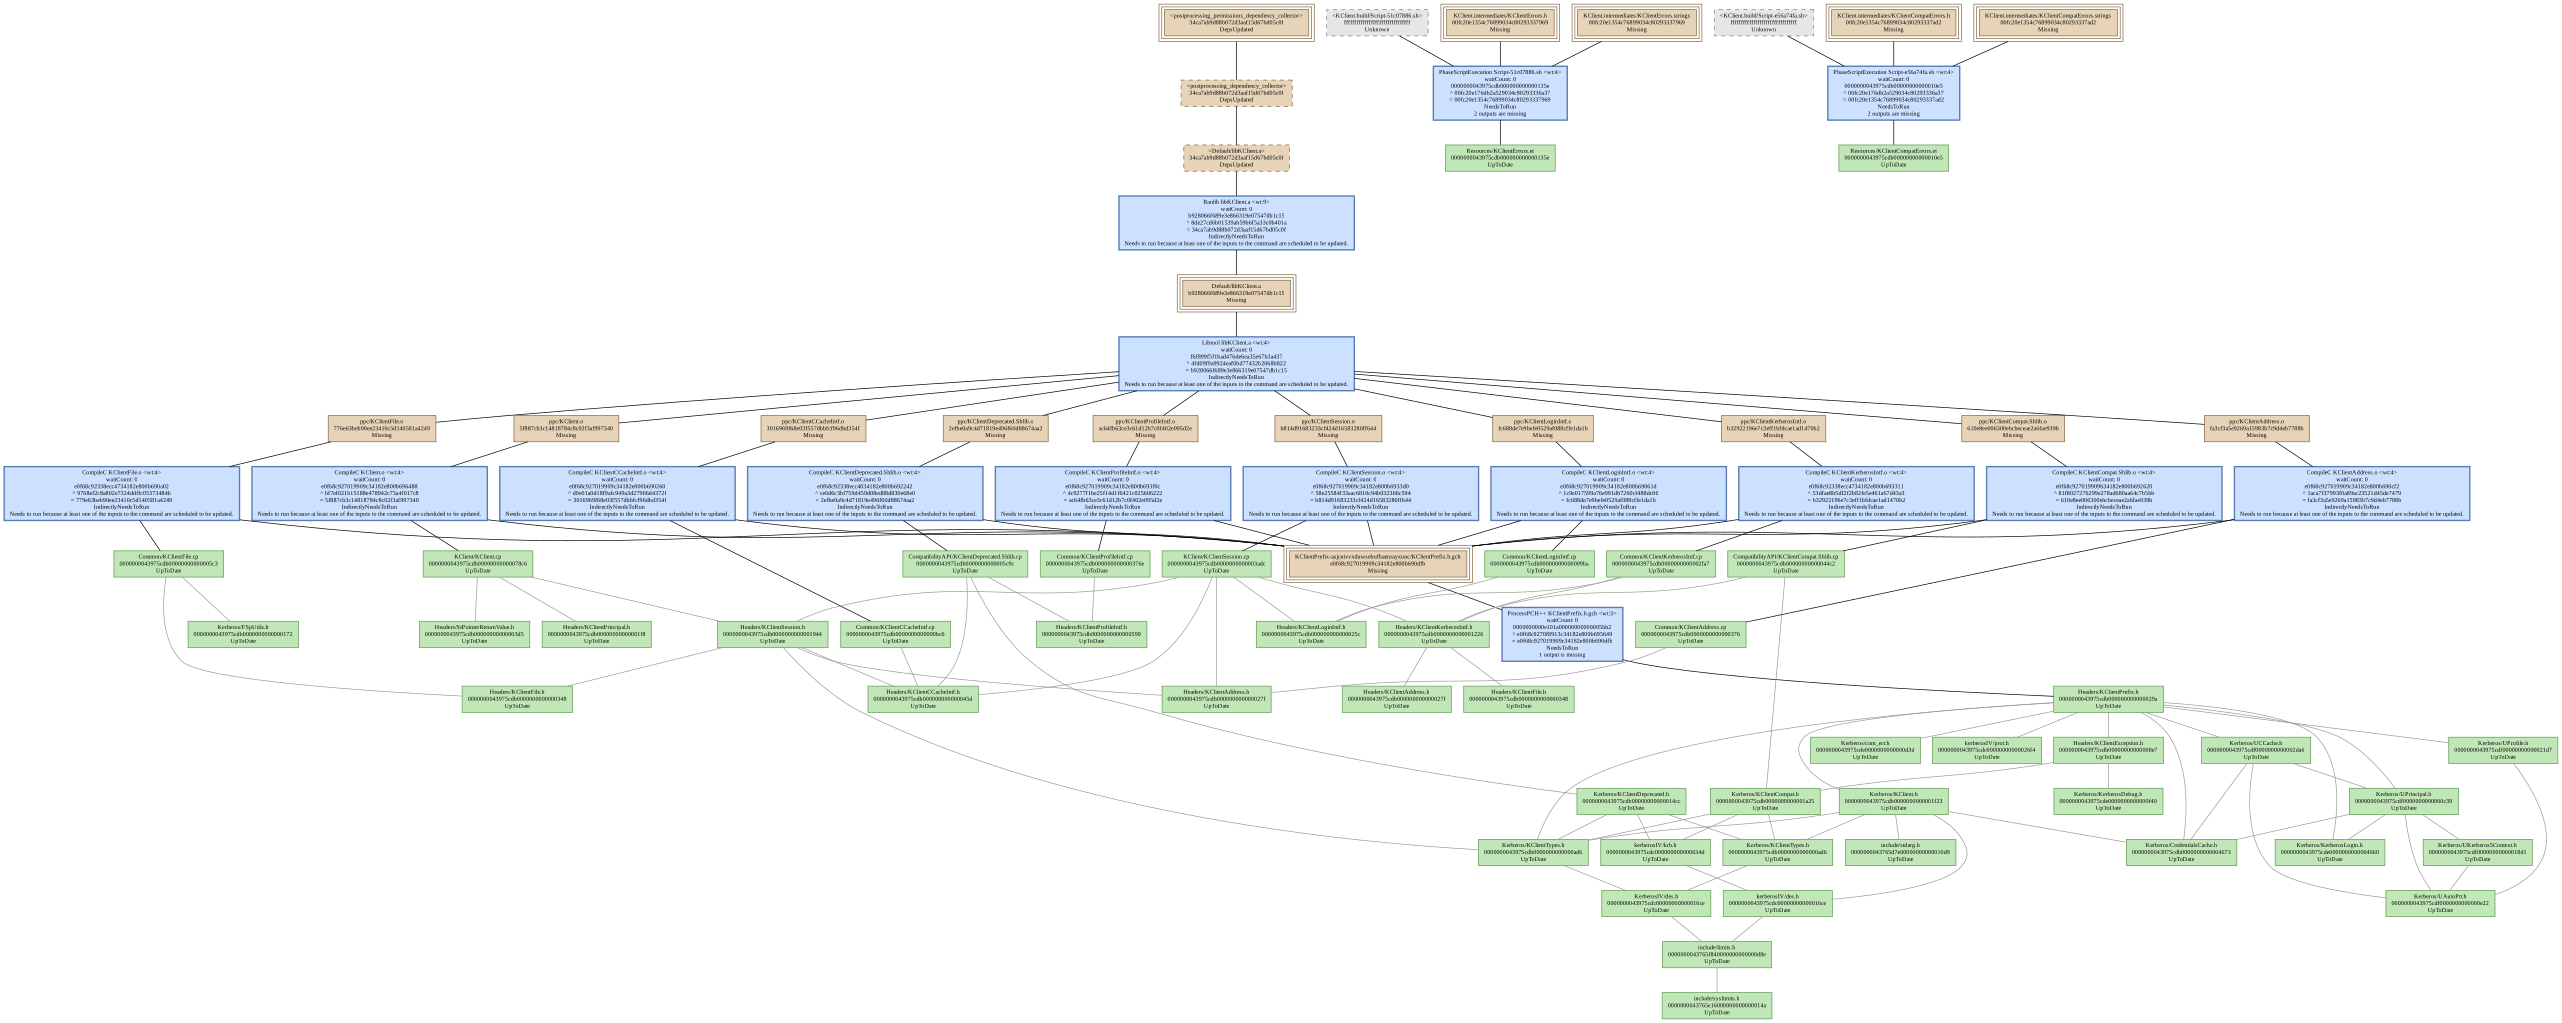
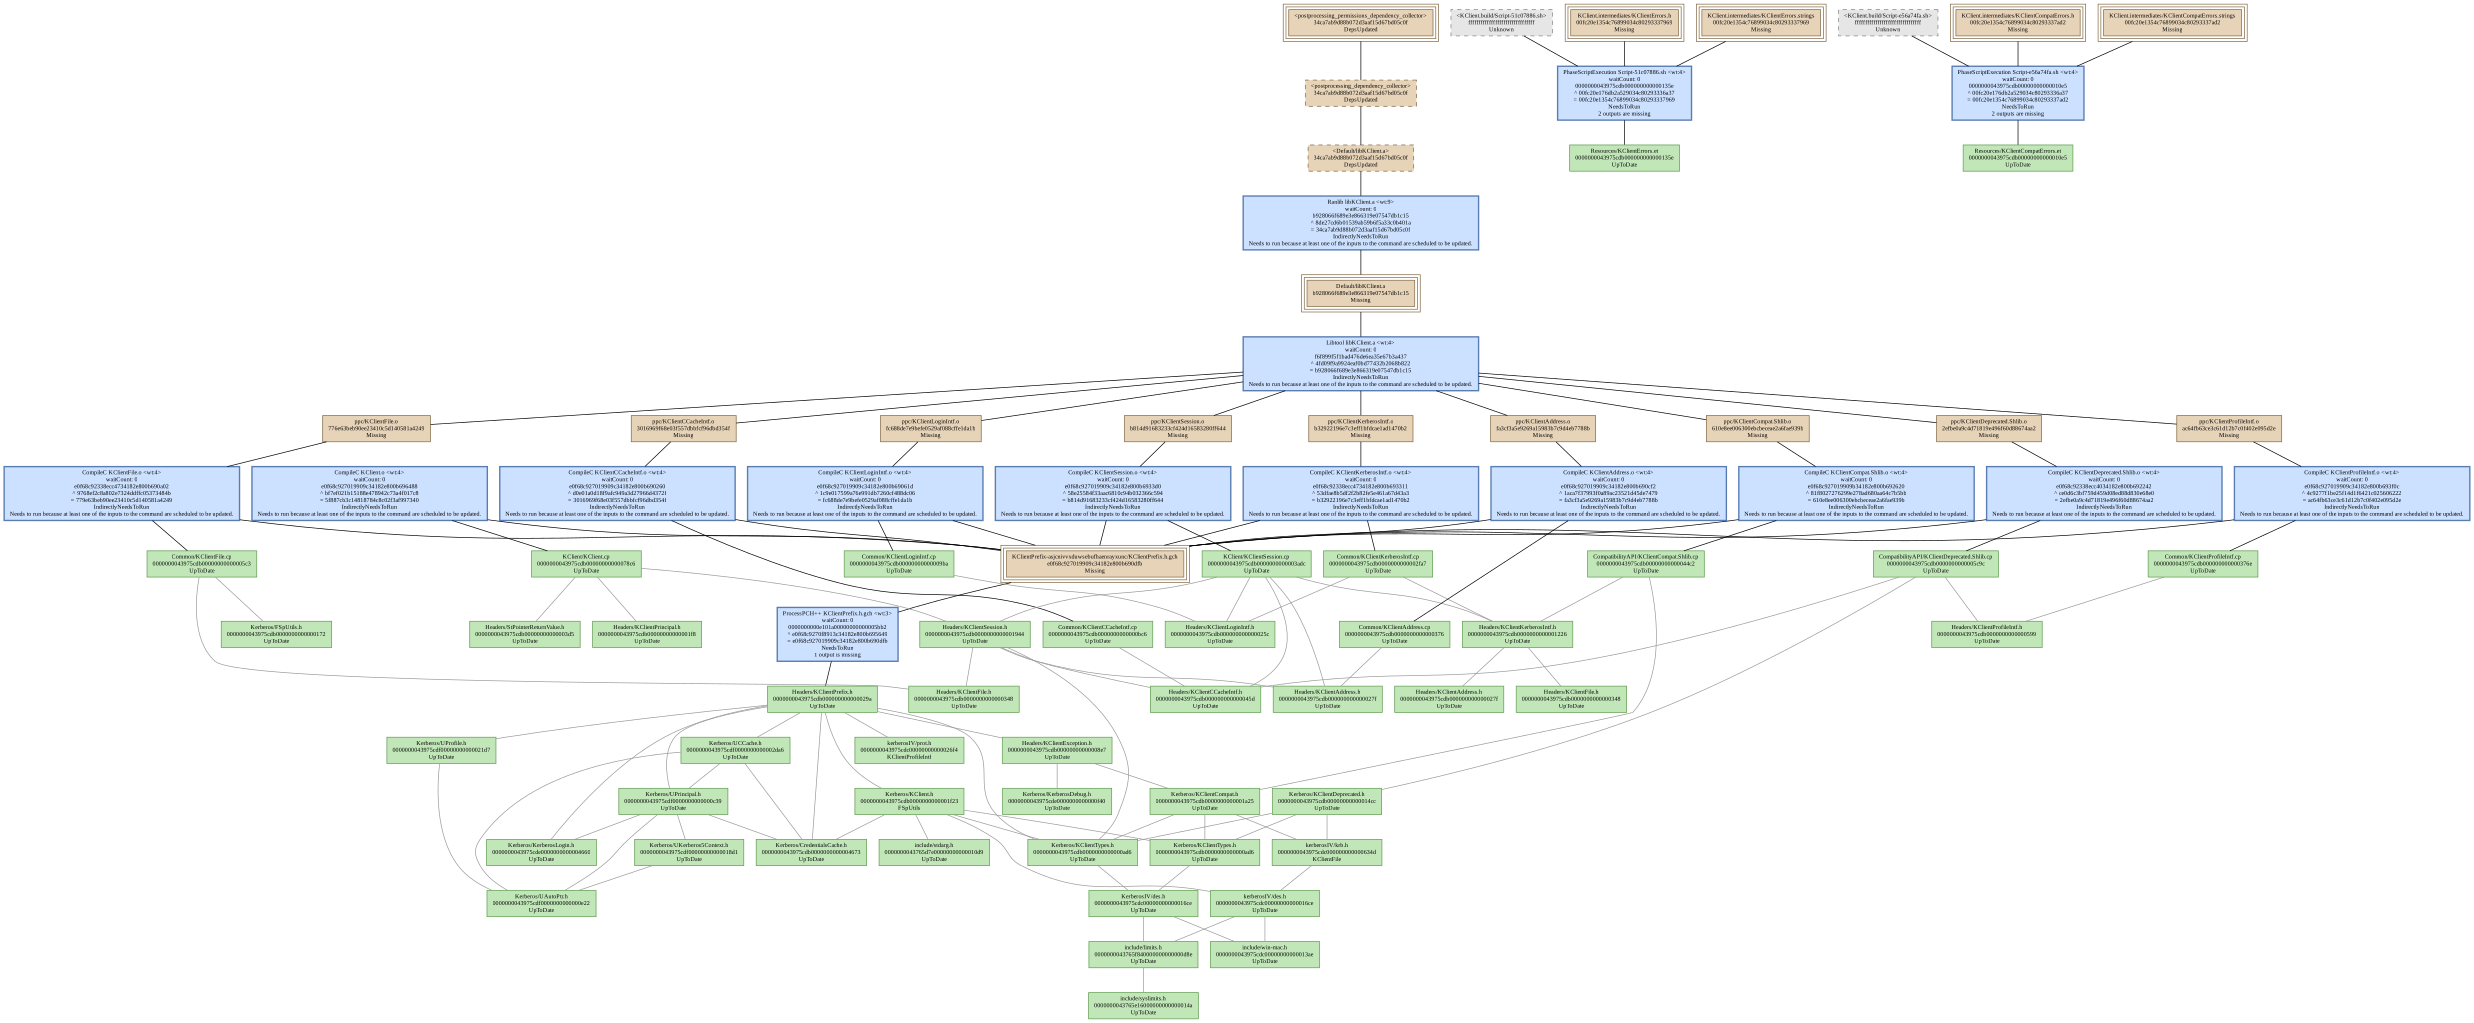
(566, 429) -> none
(1865, 750) -> none
(1987, 750) -> (909, 750)
(1894, 801) -> (909, 801)
(1656, 852) -> (1327, 852)
none -> (1265, 955)
